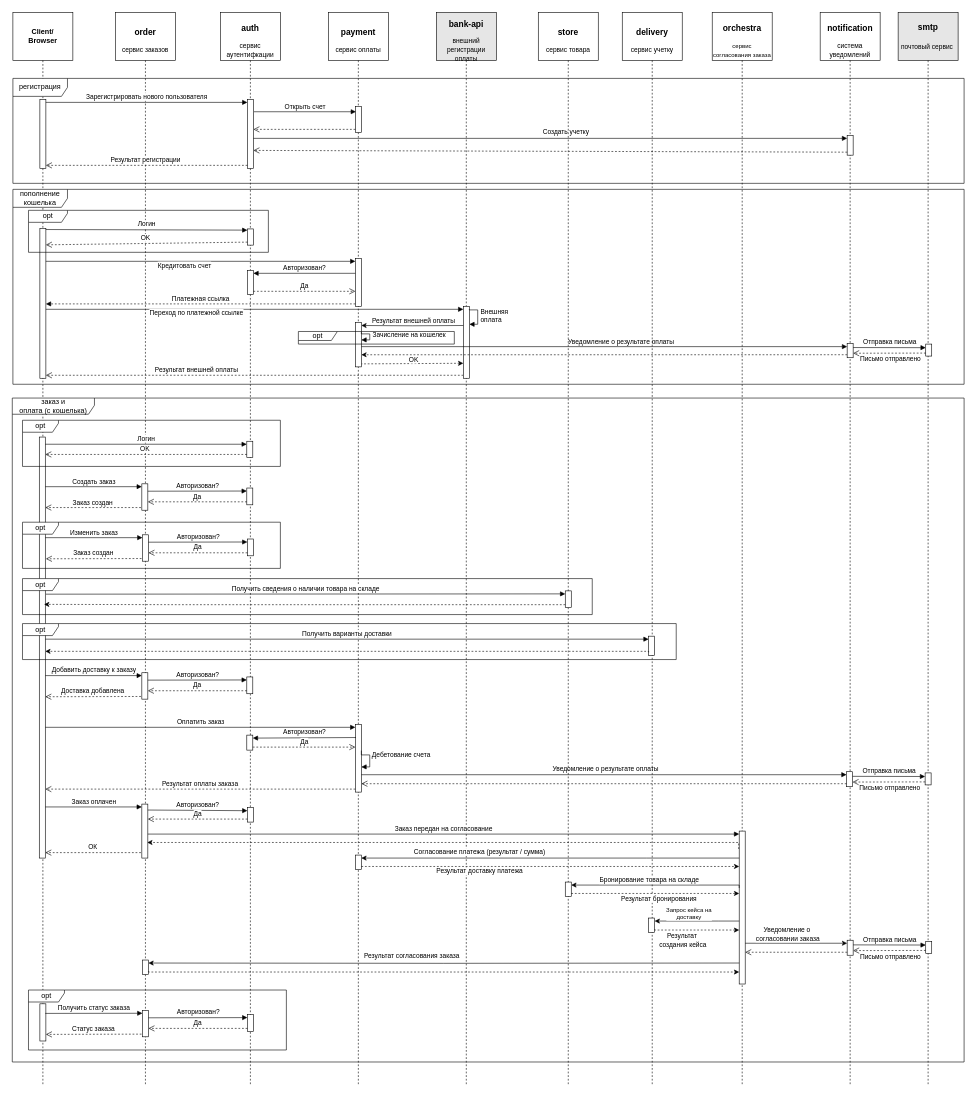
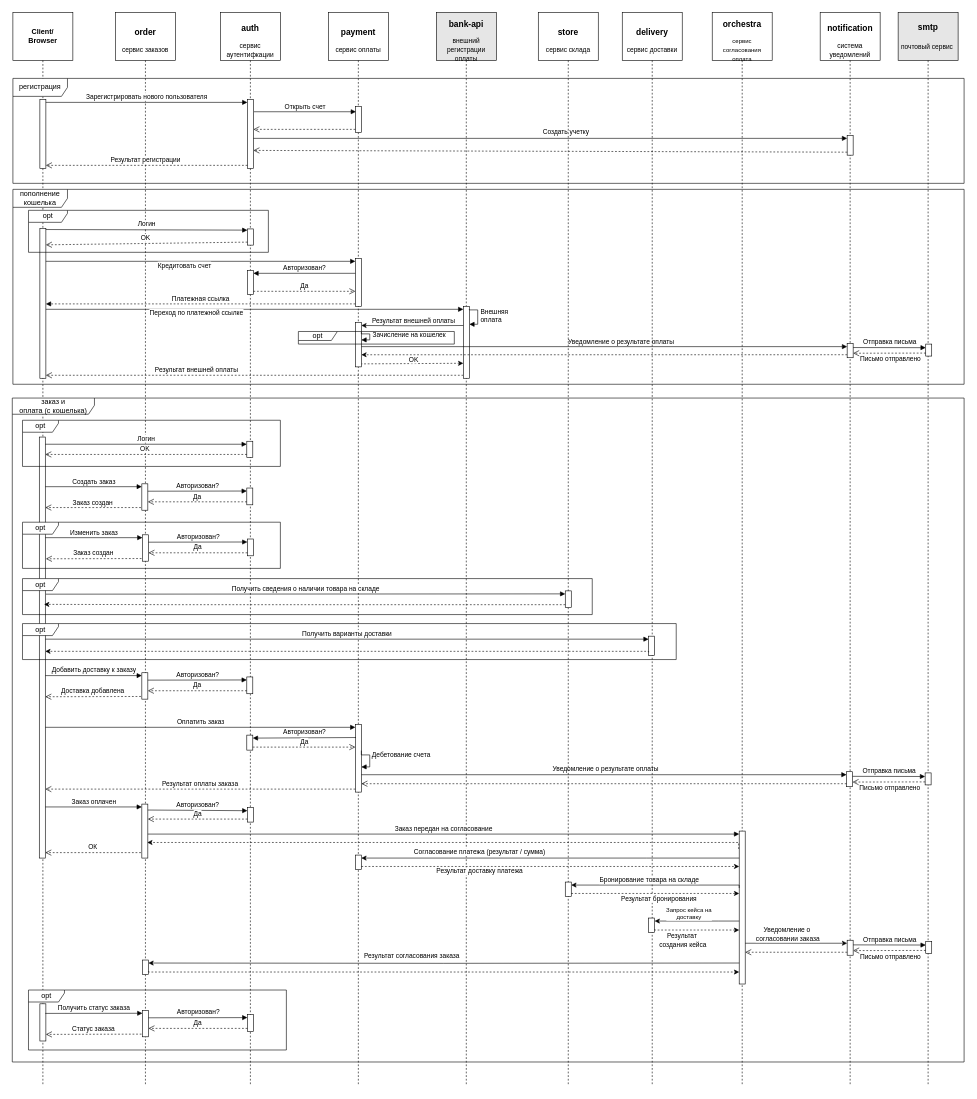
(569, 36) -> (569, 36)
(653, 36) -> (653, 36)
(743, 36) -> (743, 36)
